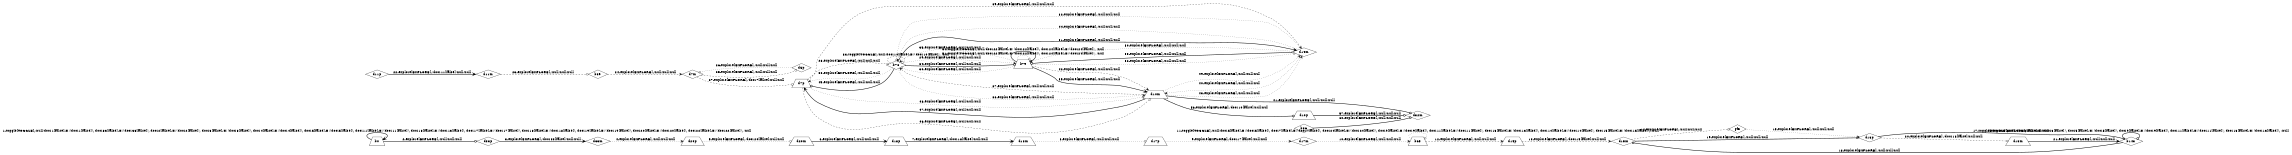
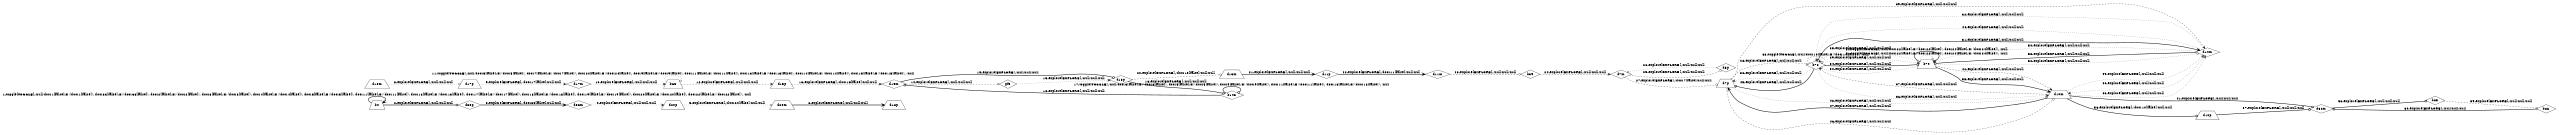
none -> (2435, 100)
(958, 141) -> none
(2072, 141) -> (1277, 74)
